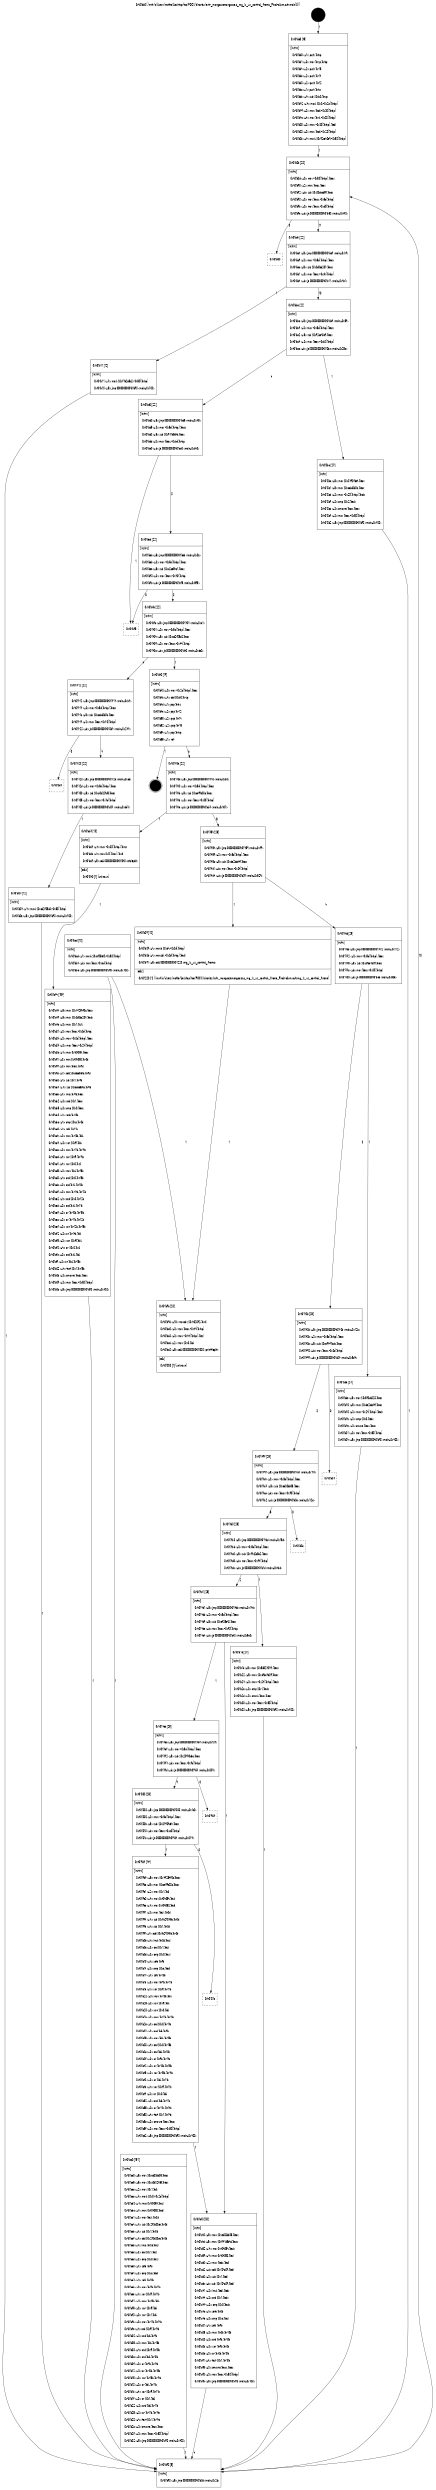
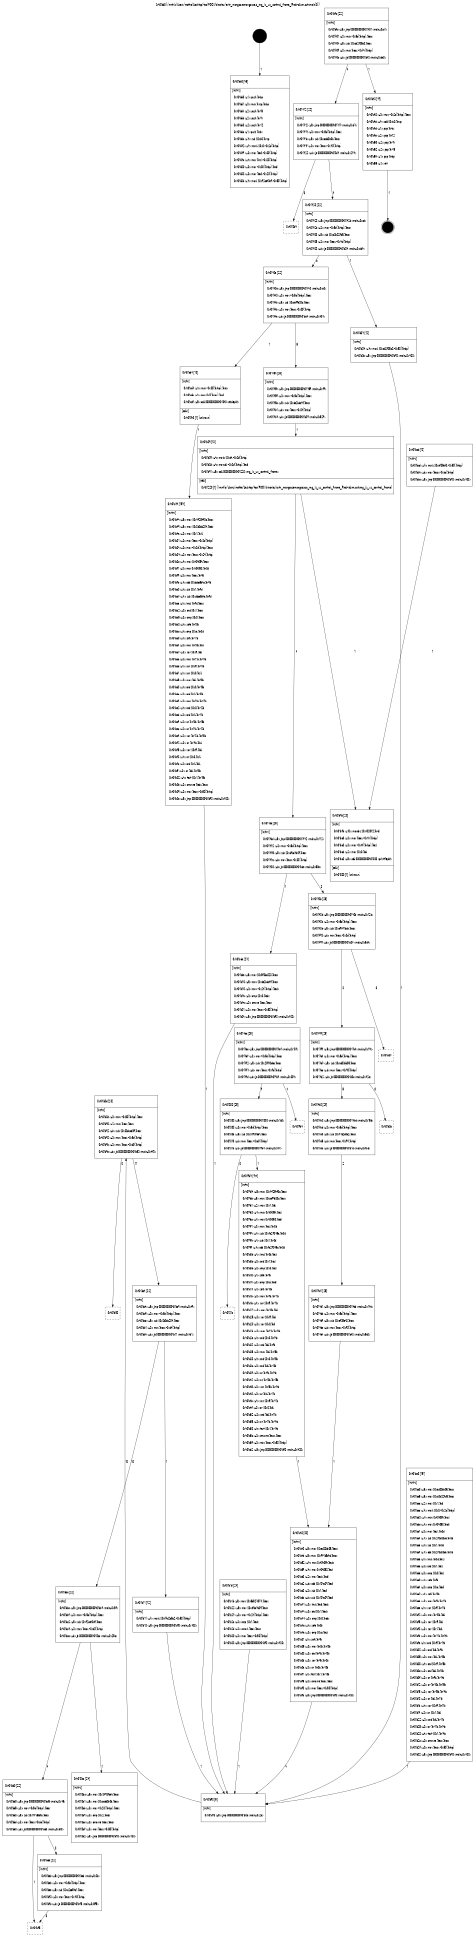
(318, 150) -> none
(172, 594) -> none
(188, 751) -> (316, 260)
(299, 902) -> (294, 655)
(408, 1562) -> none
(261, 1609) -> none
(205, 1680) -> none
(114, 1736) -> none
(200, 1783) -> (287, 1090)
